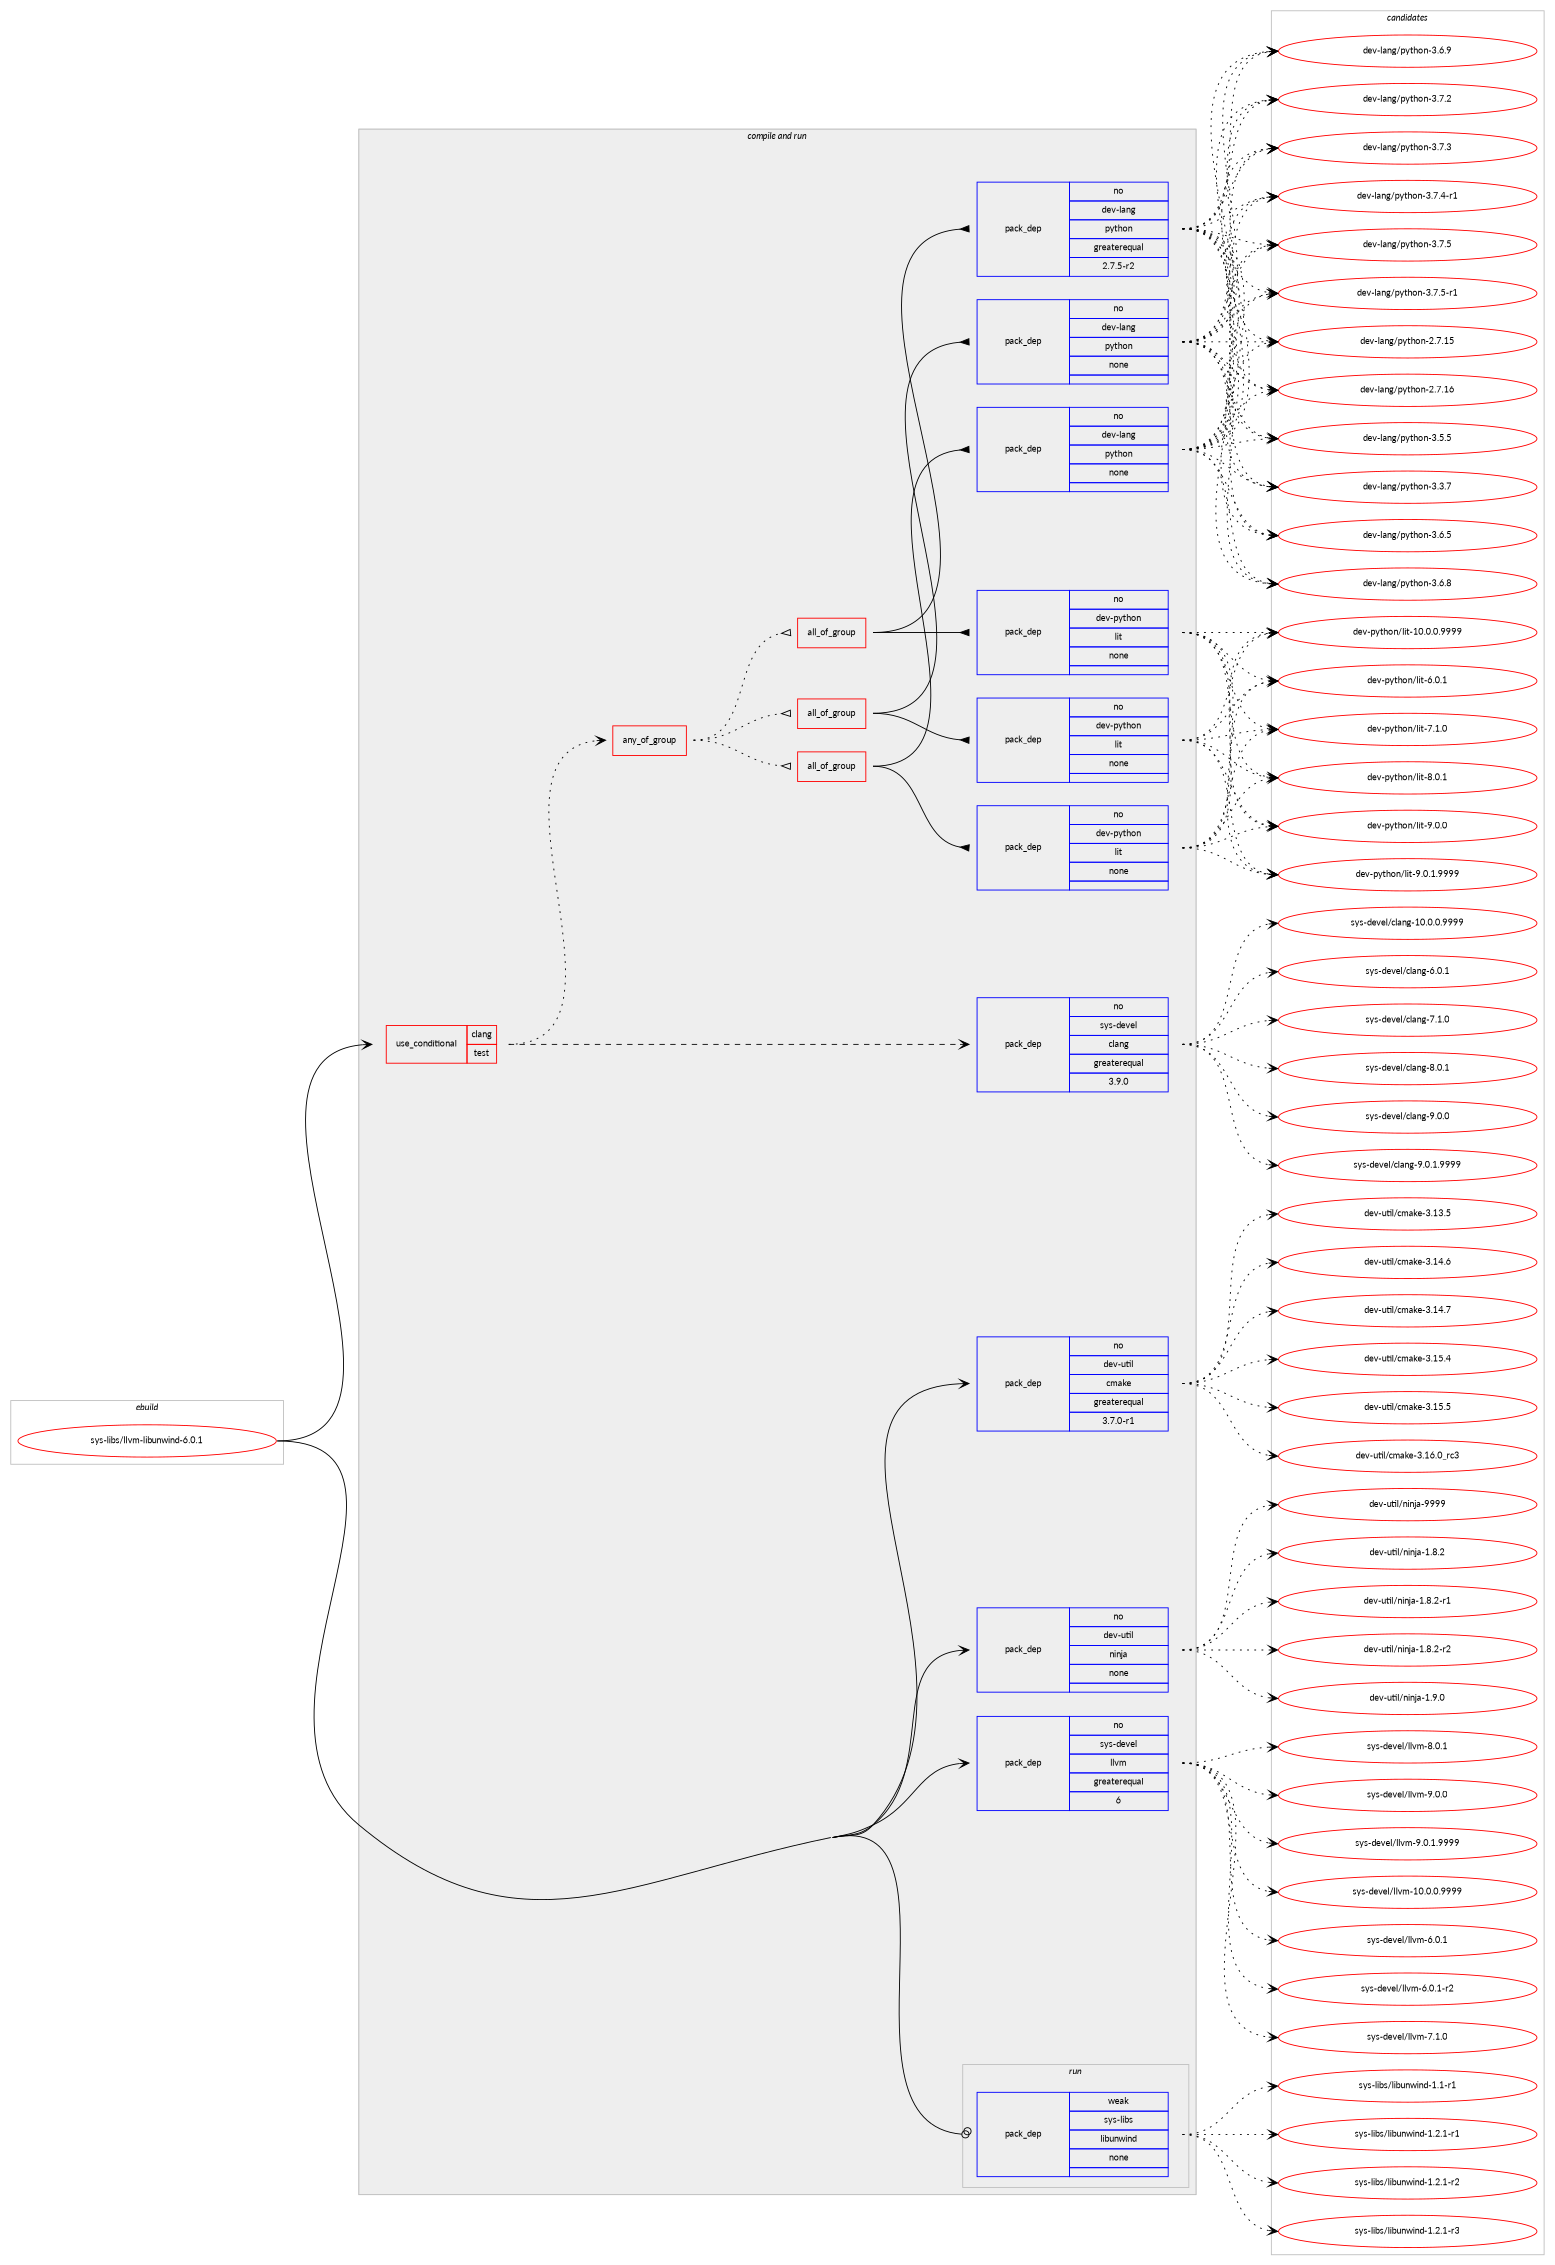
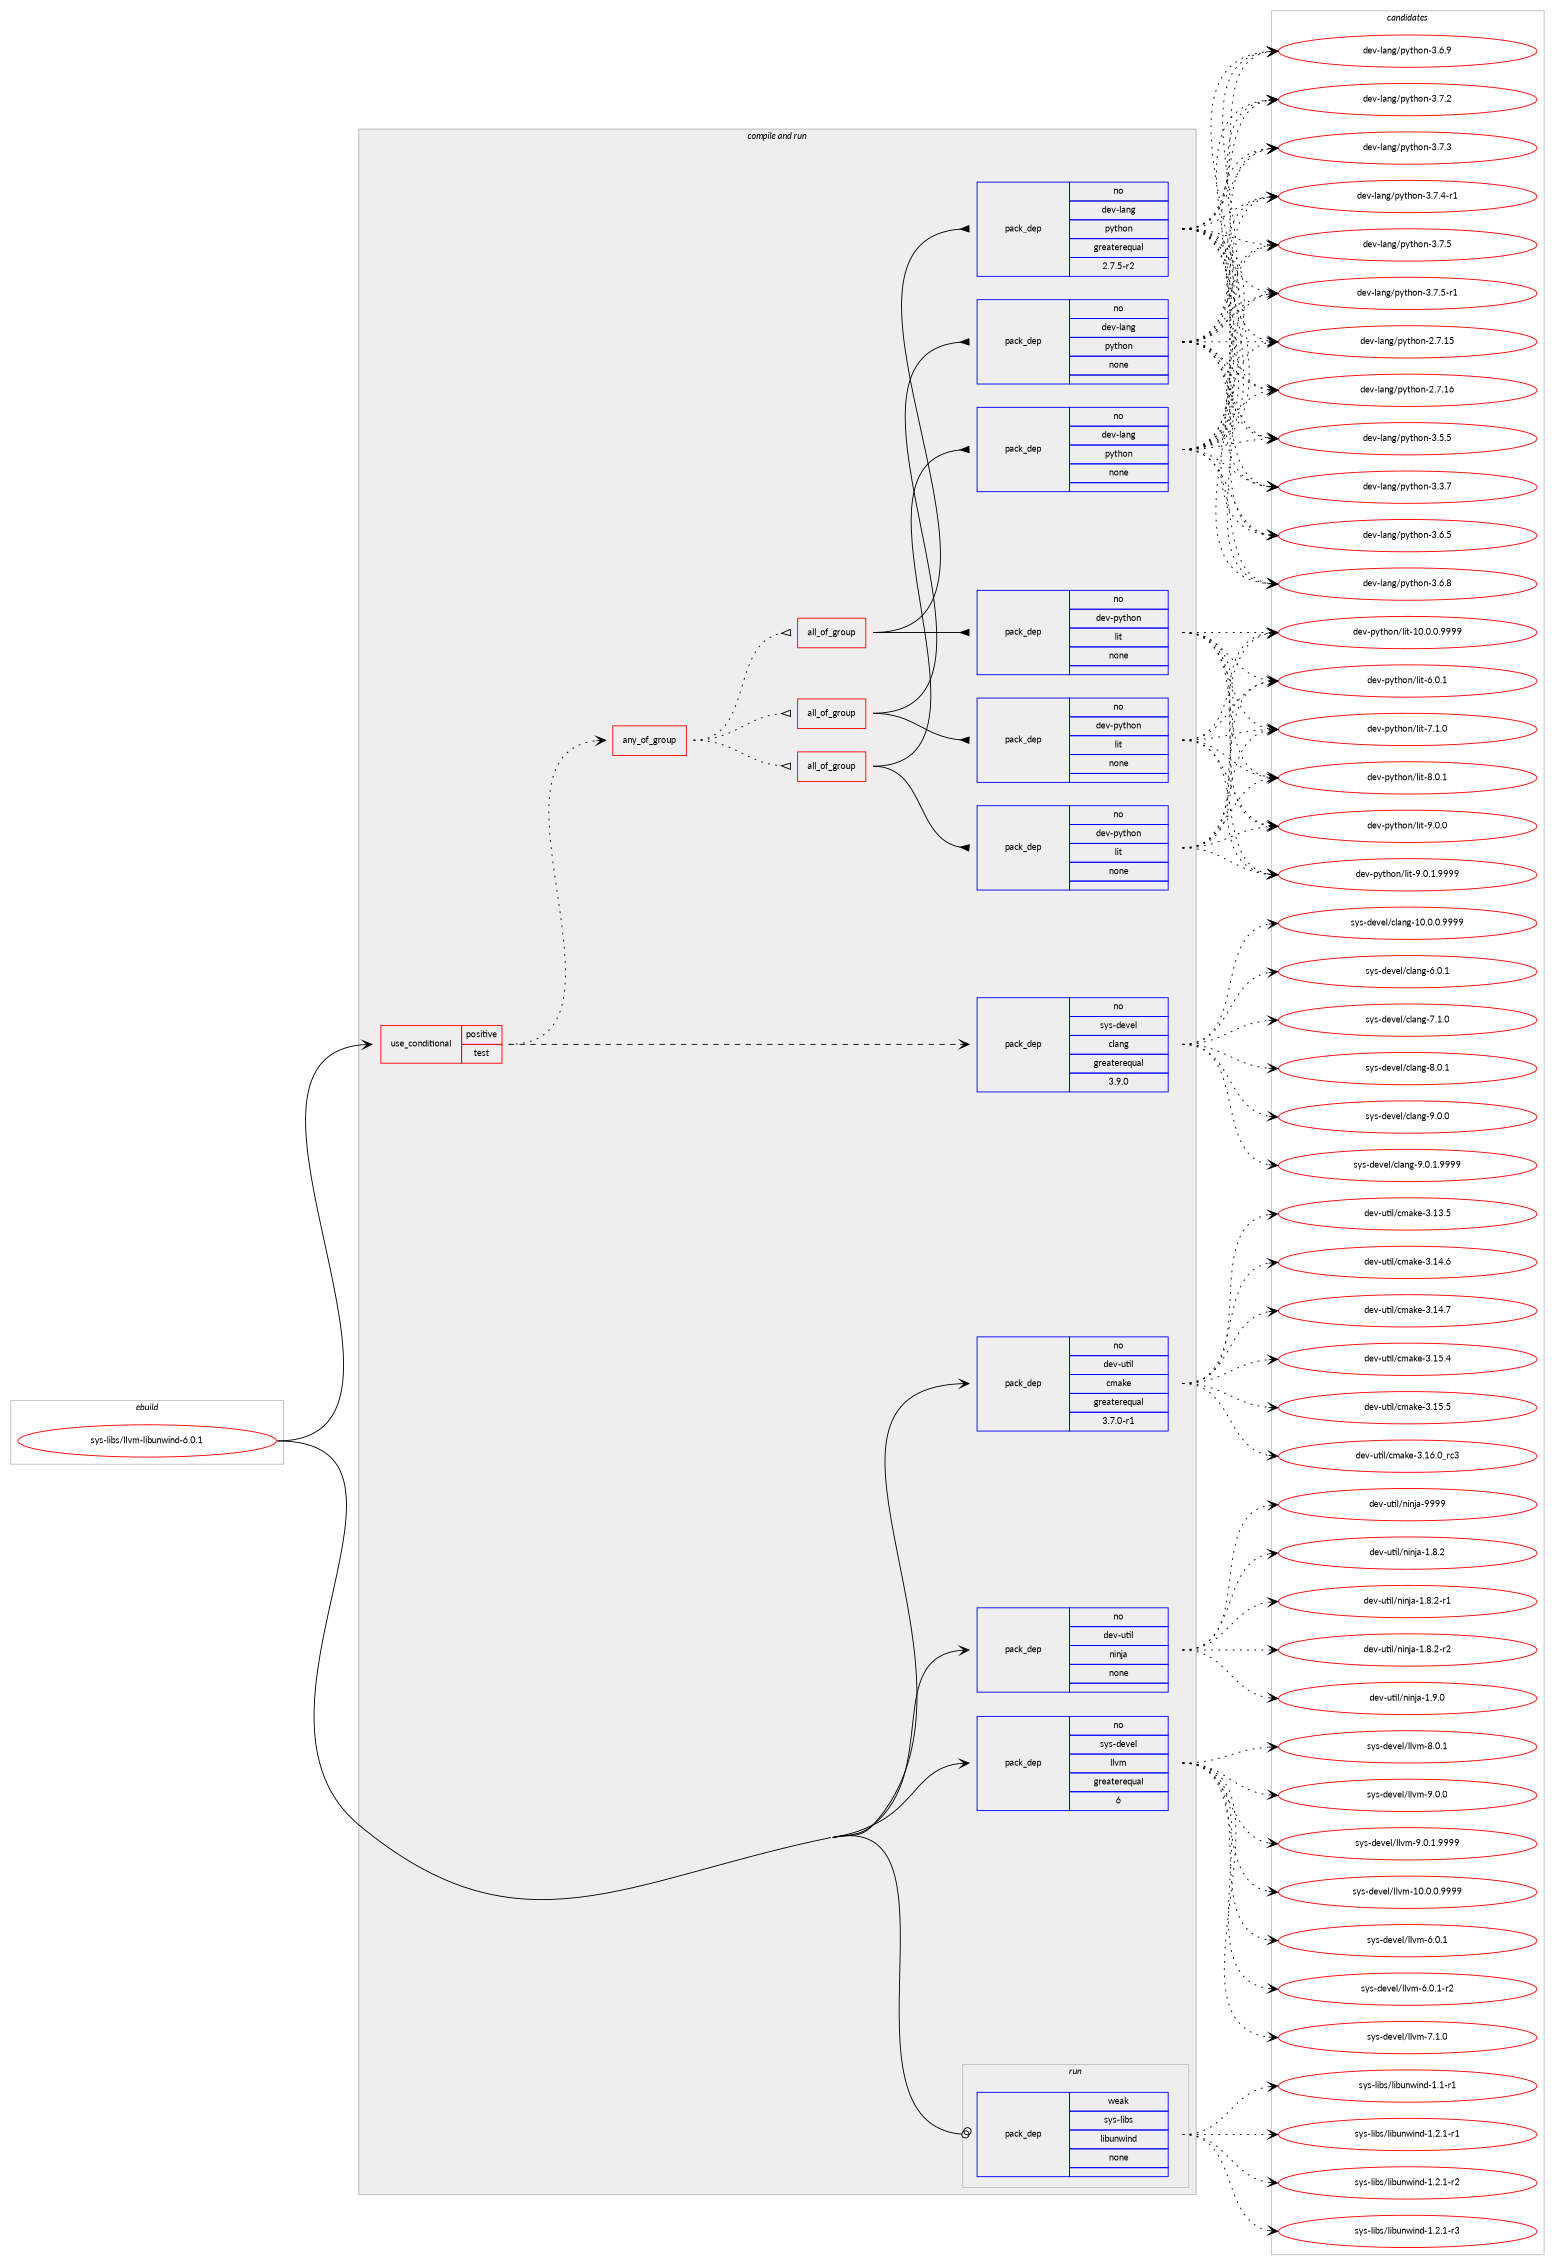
(482, 1034) -> (482, 1034)
